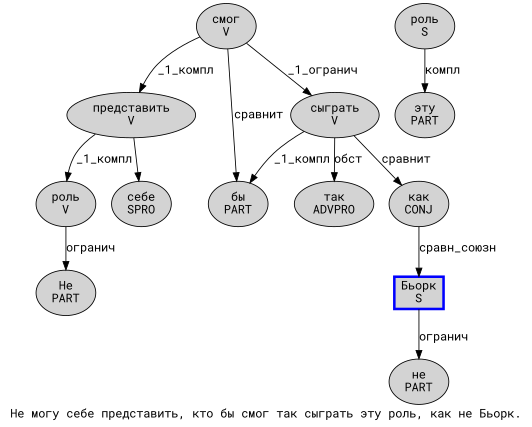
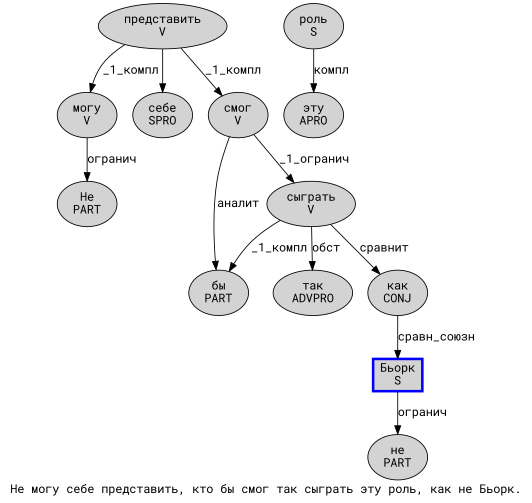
(167, 56) -> (199, 69)
(259, 115) -> (238, 204)
(425, 115) -> (314, 115)
(66, 204) -> (87, 115)
